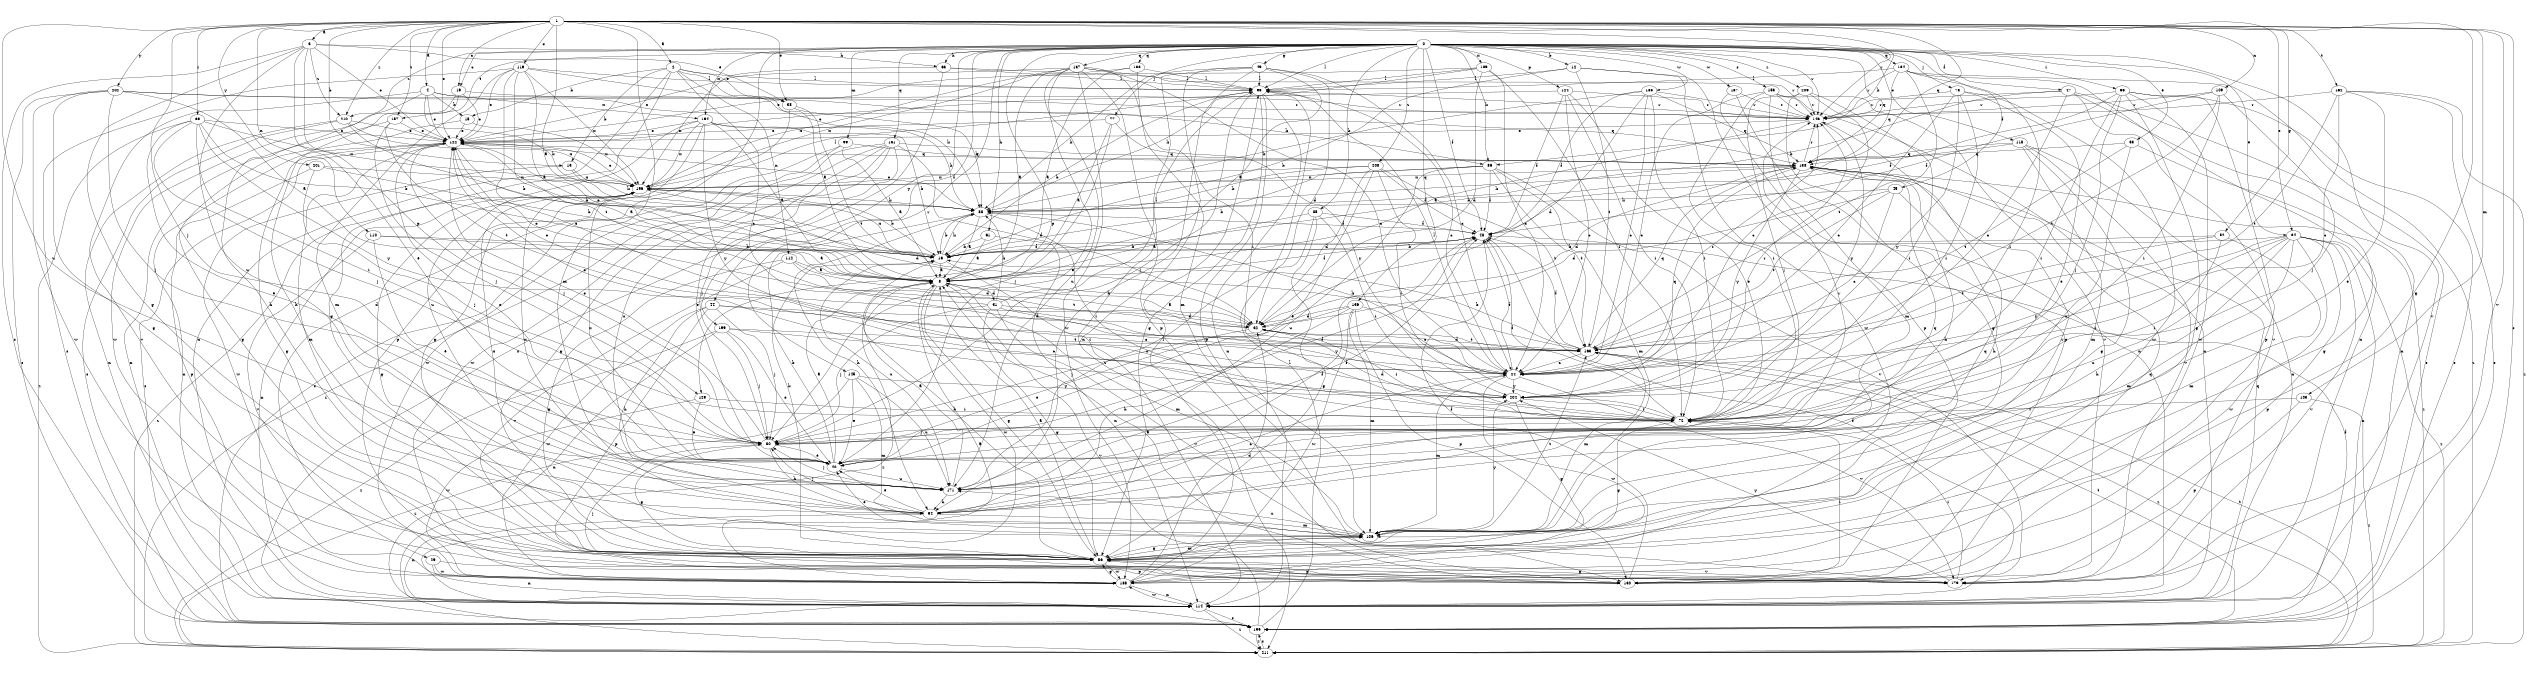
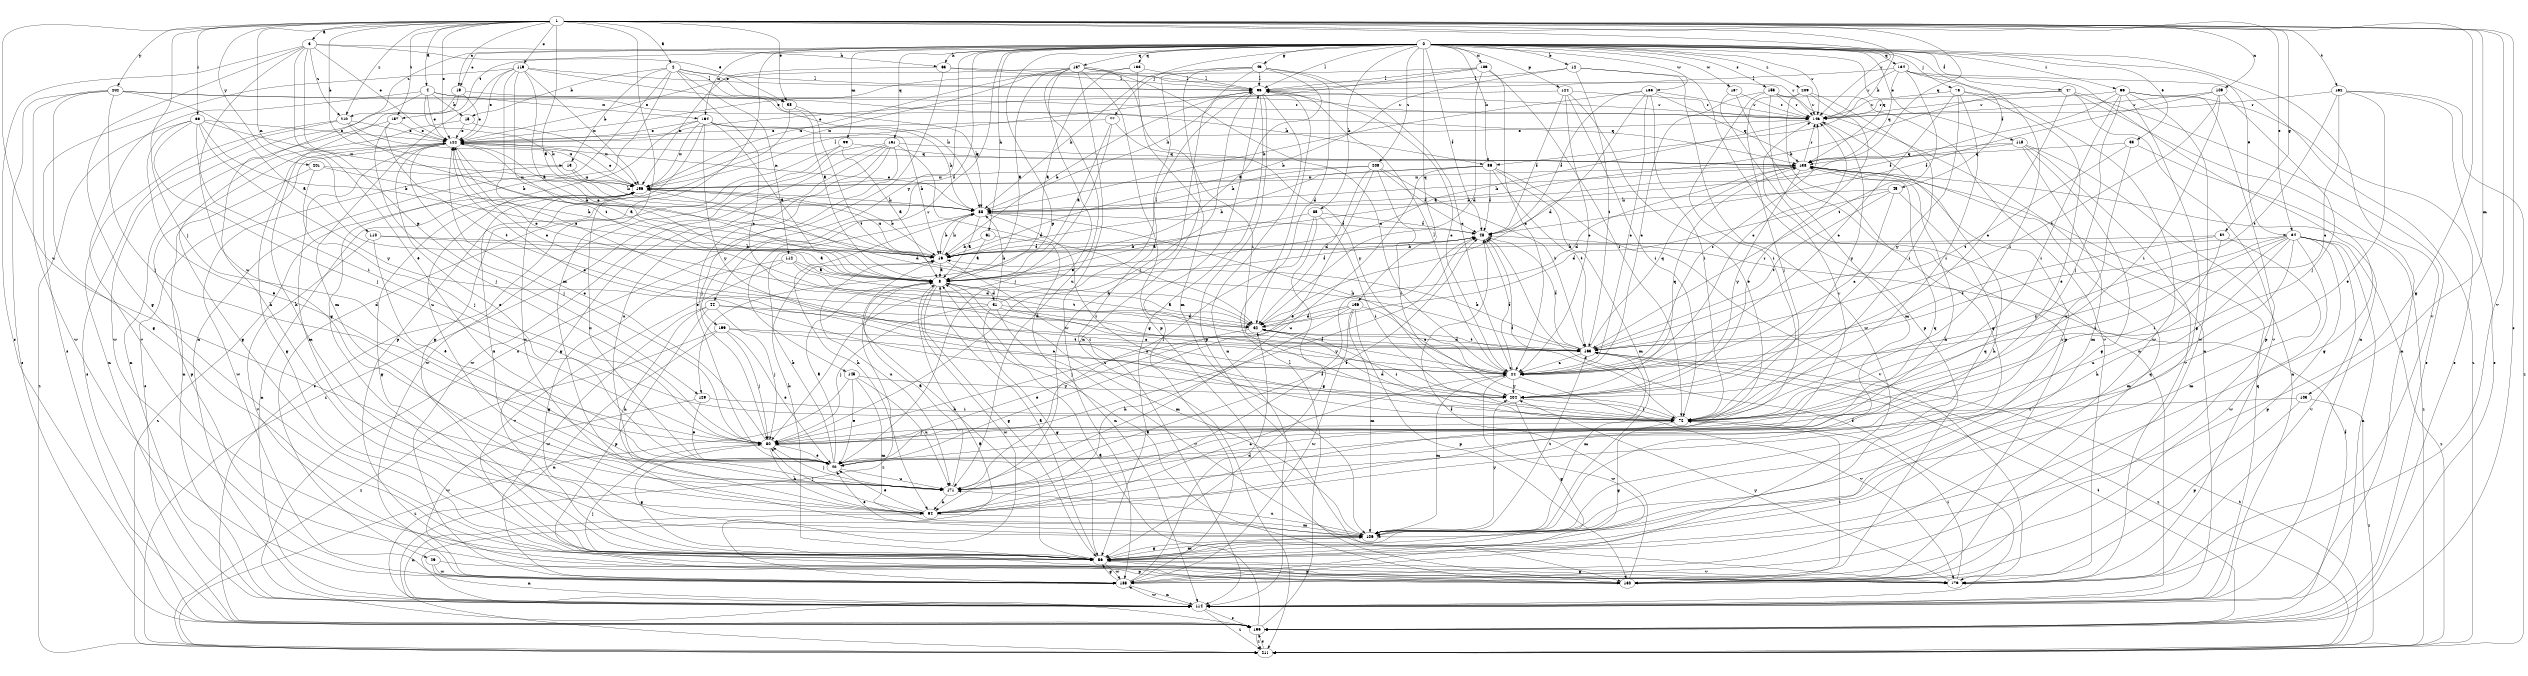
(1100, 456) -> (1100, 456)
